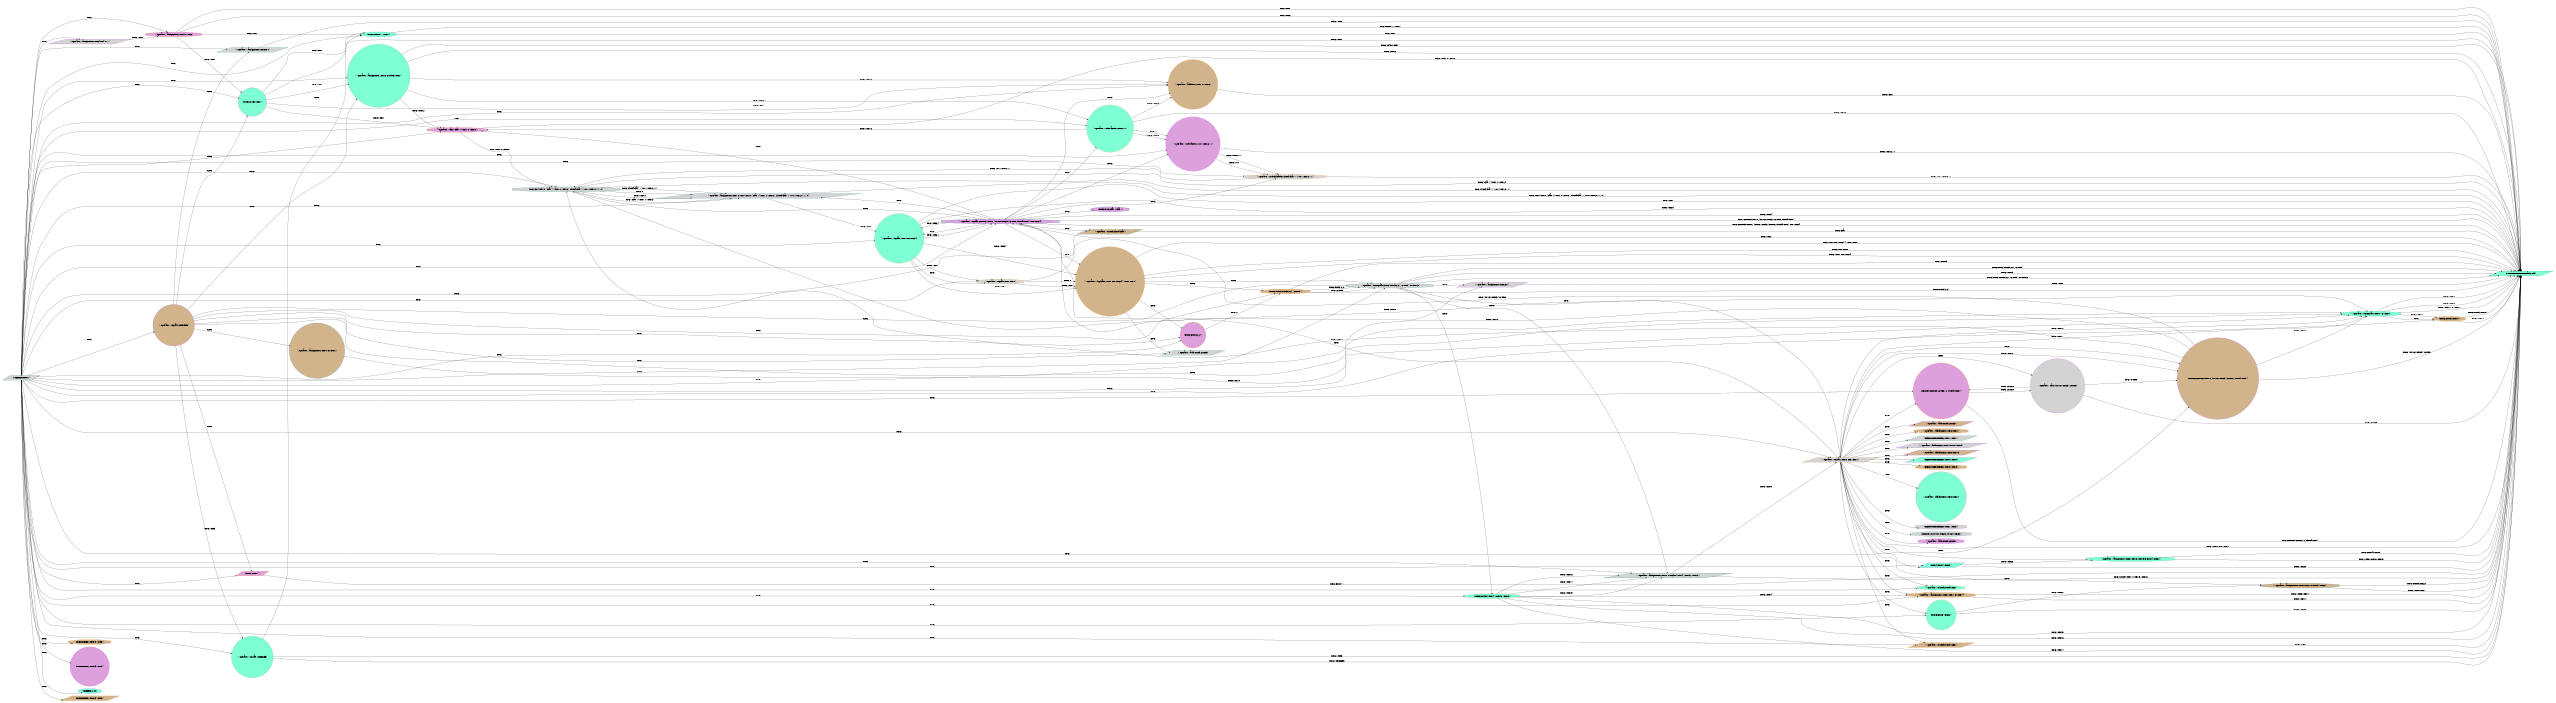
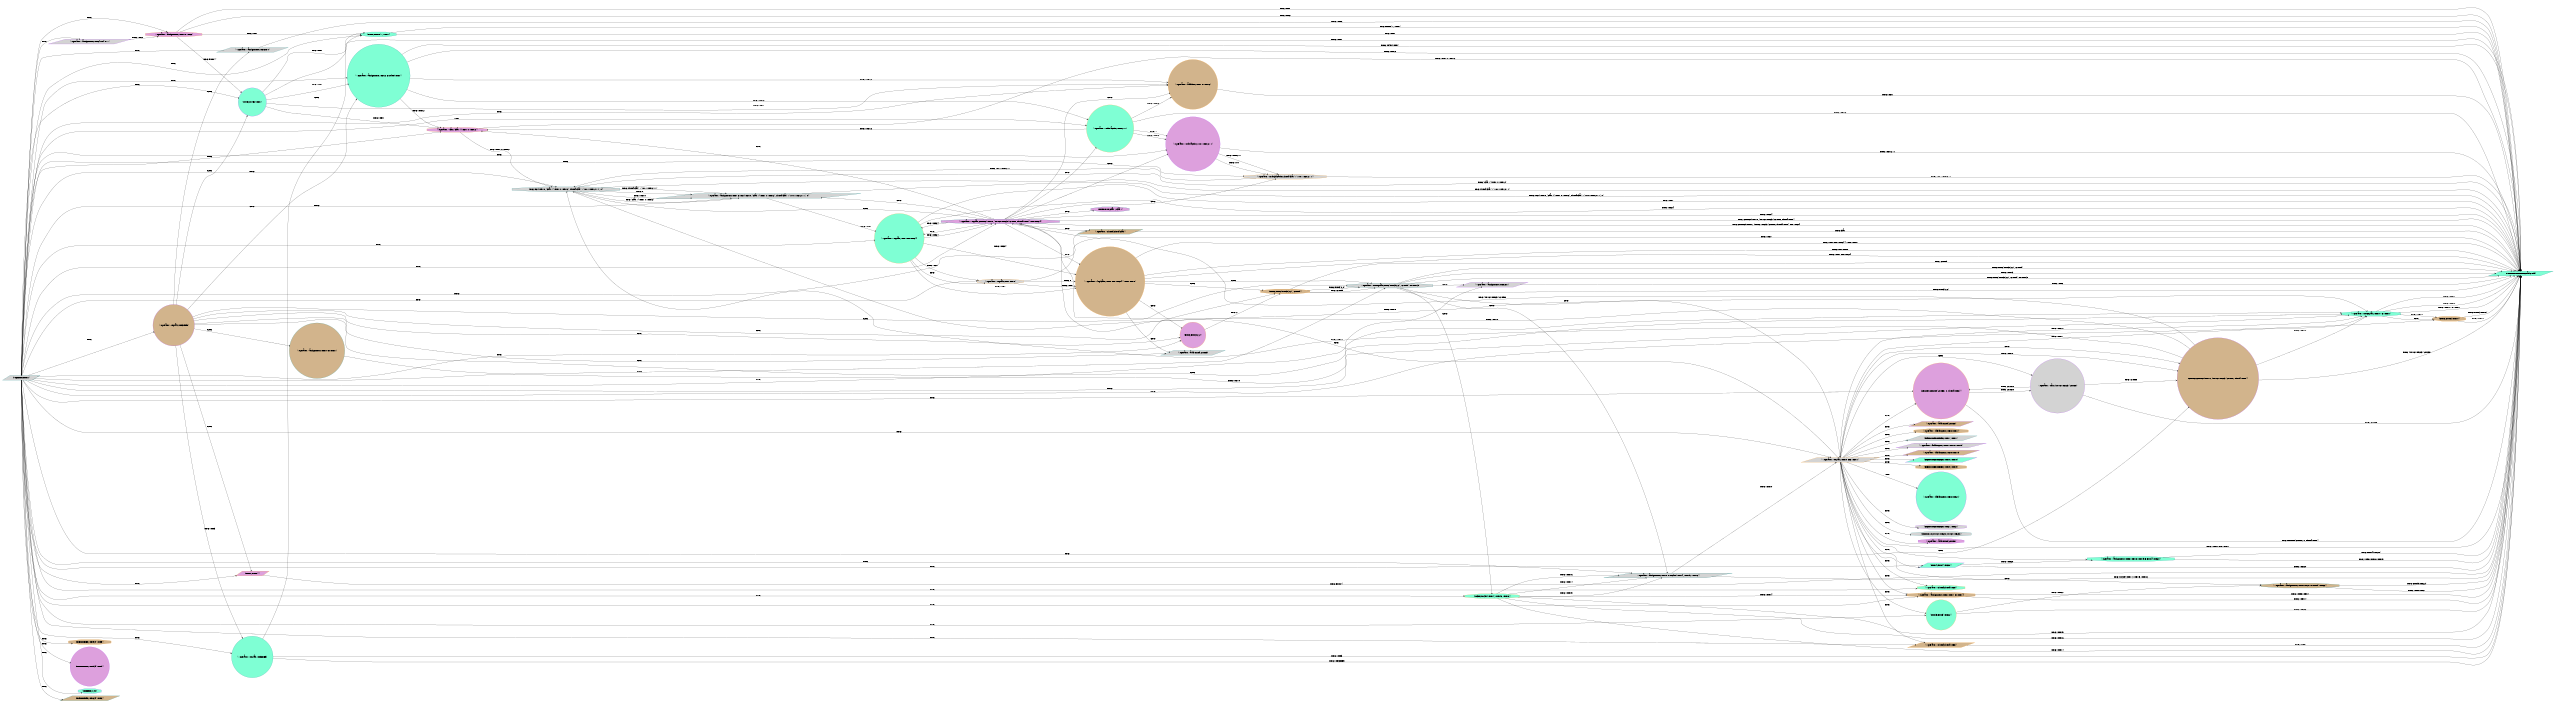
(40, 58) -> (35, 100)
(210, 59) -> (210, 59)
(90, 698) -> (90, 698)
